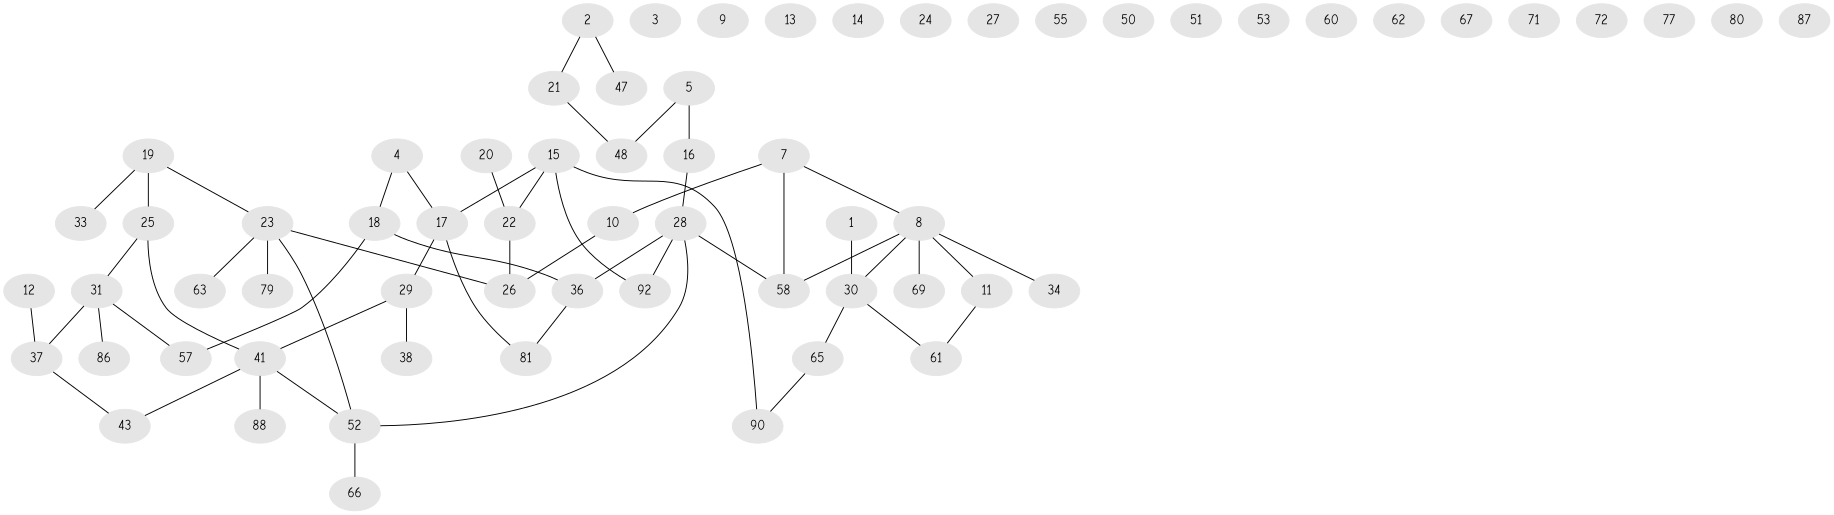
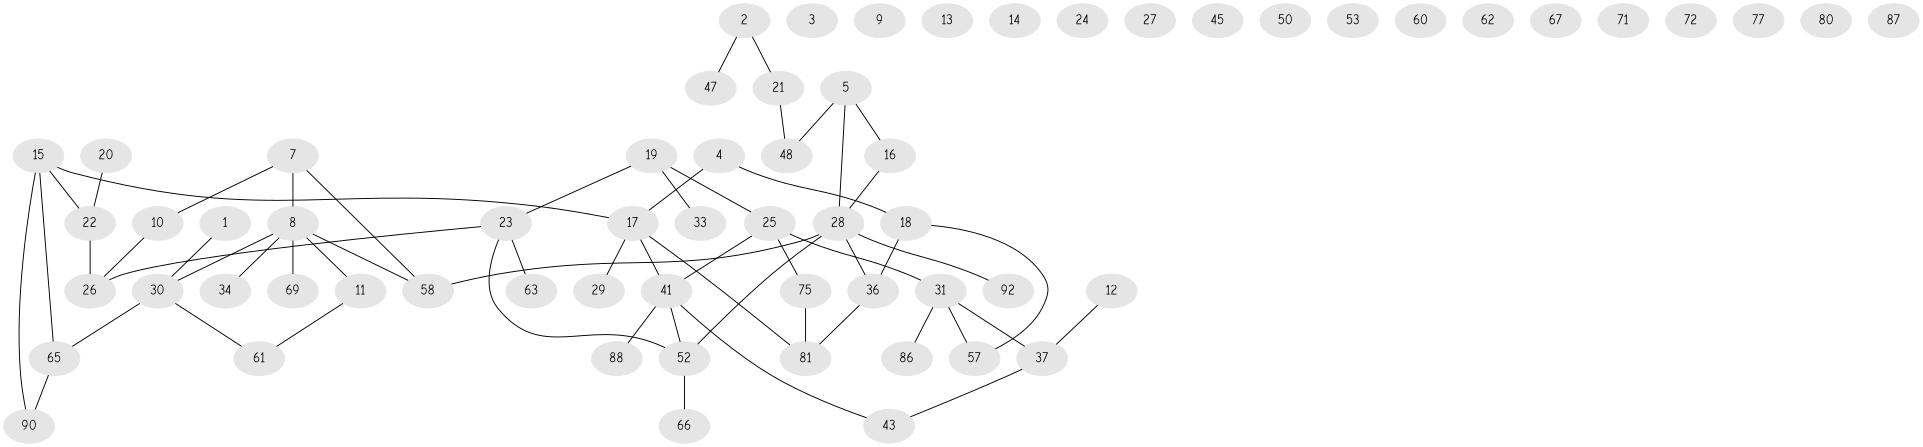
(1061, 21) -> (1218, 21)
(1196, 21) -> none
none -> (842, 156)
(576, 236) -> (46, 257)
(268, 291) -> none
none -> (806, 291)
(333, 325) -> (649, 256)
(407, 359) -> none
